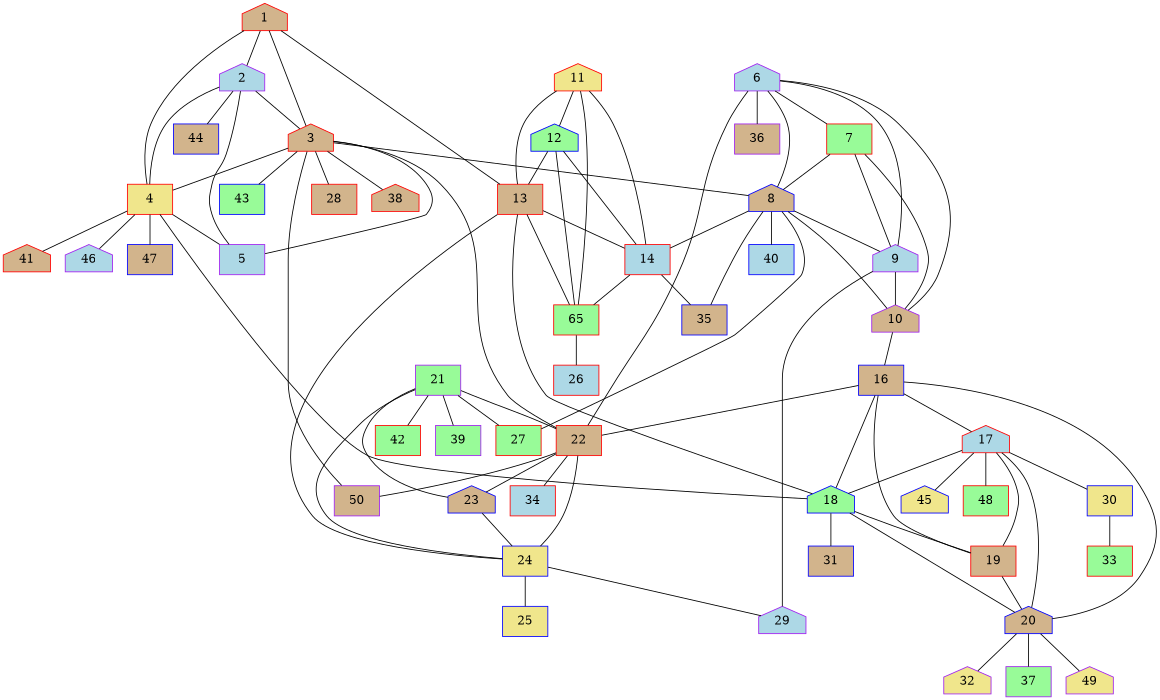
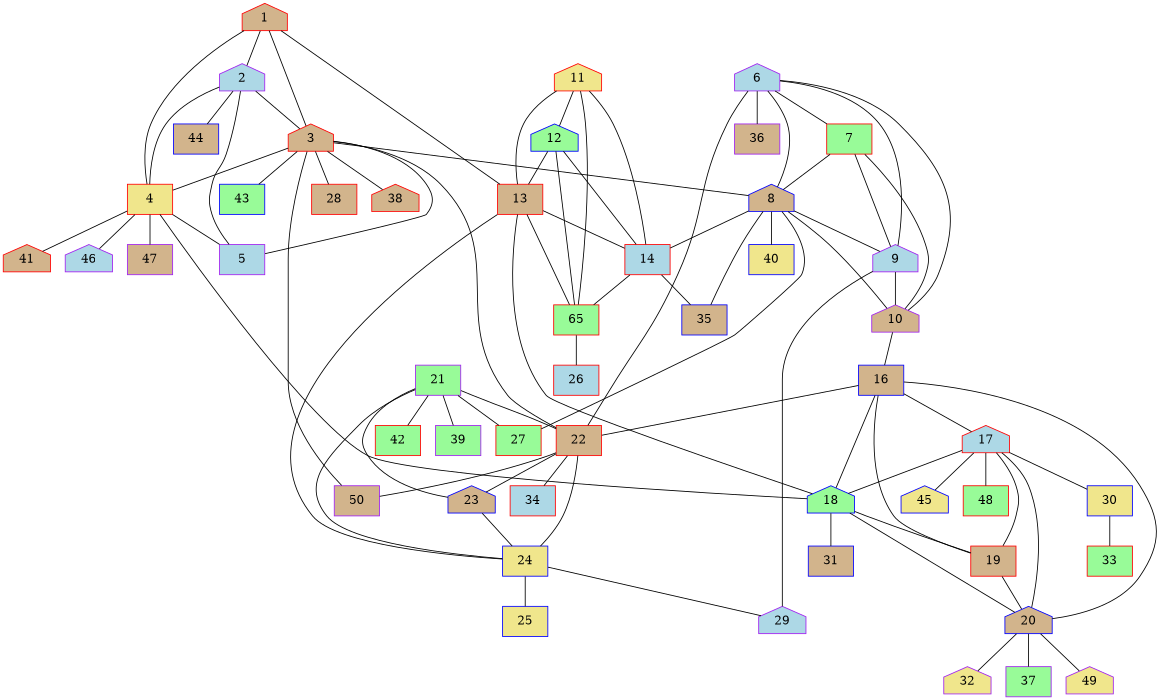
(150, 260) -> (150, 260)
(771, 260) -> (771, 260)
